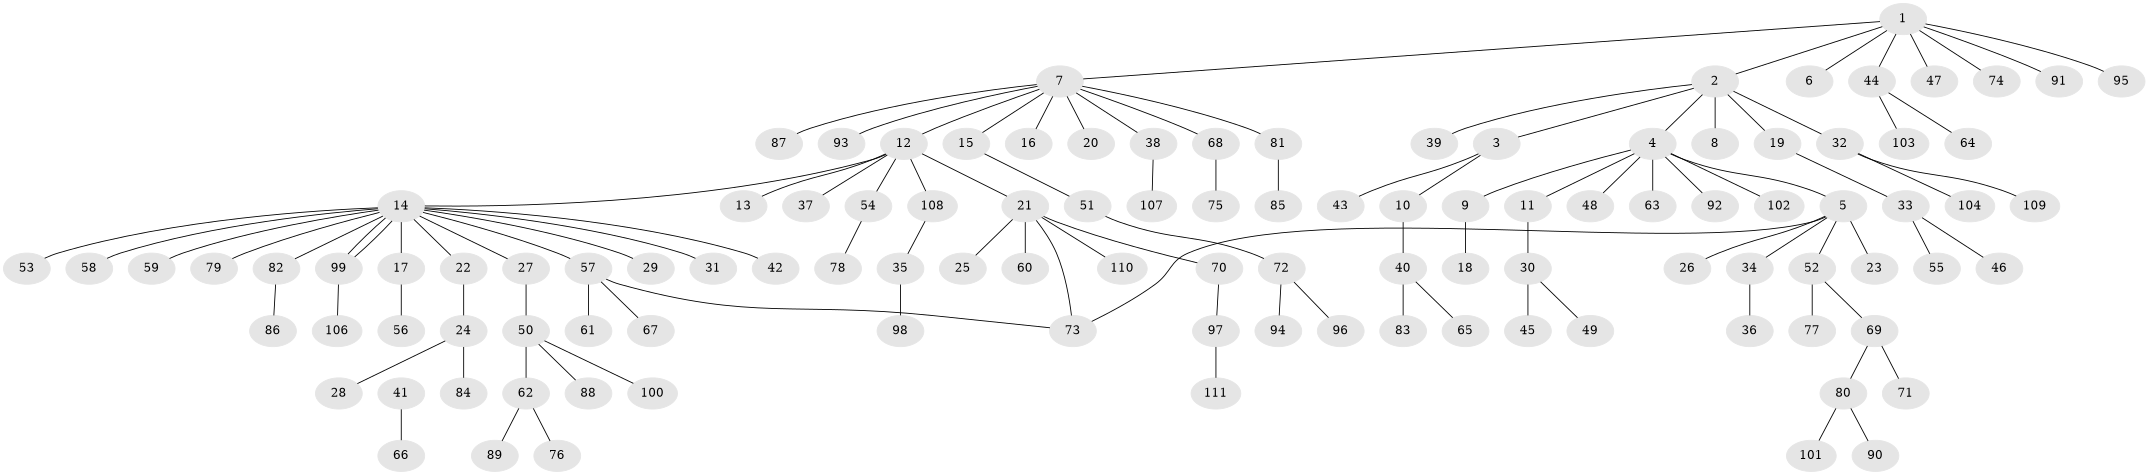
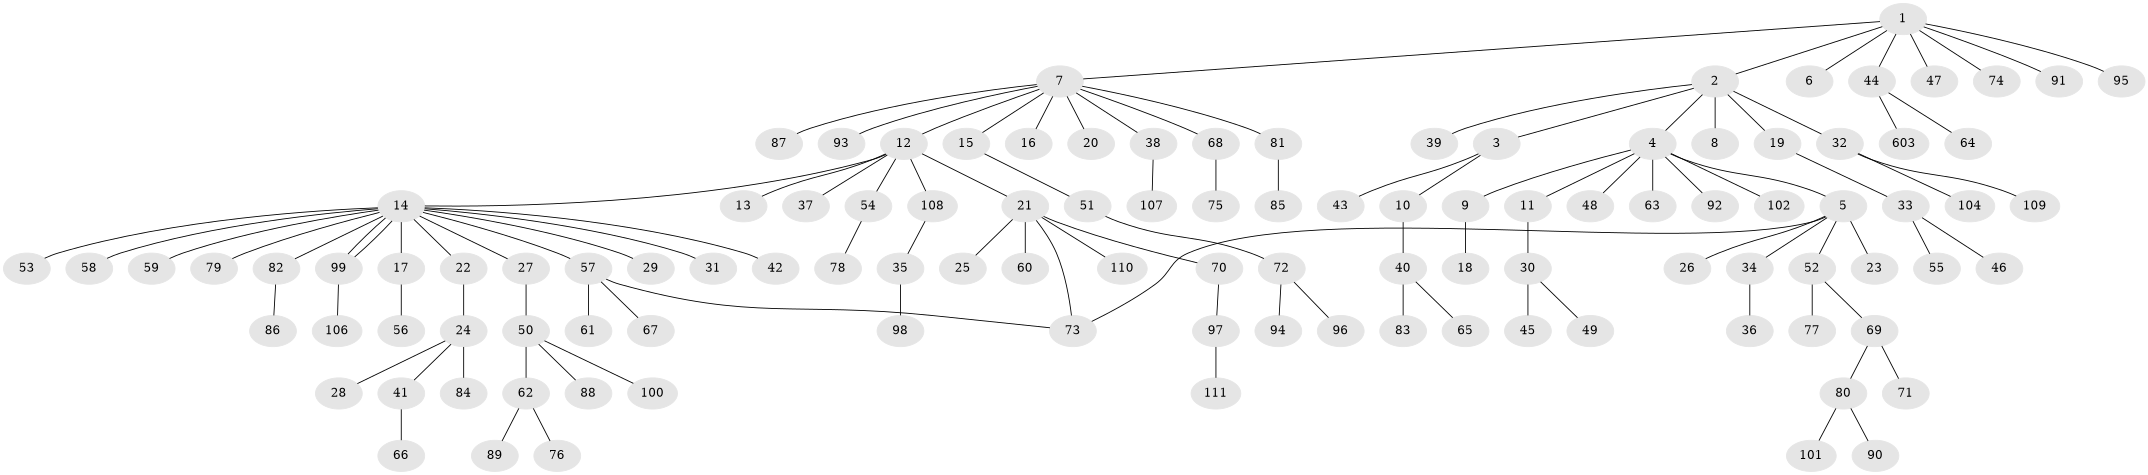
(1904, 144) -> (1904, 144)
none -> (433, 362)
